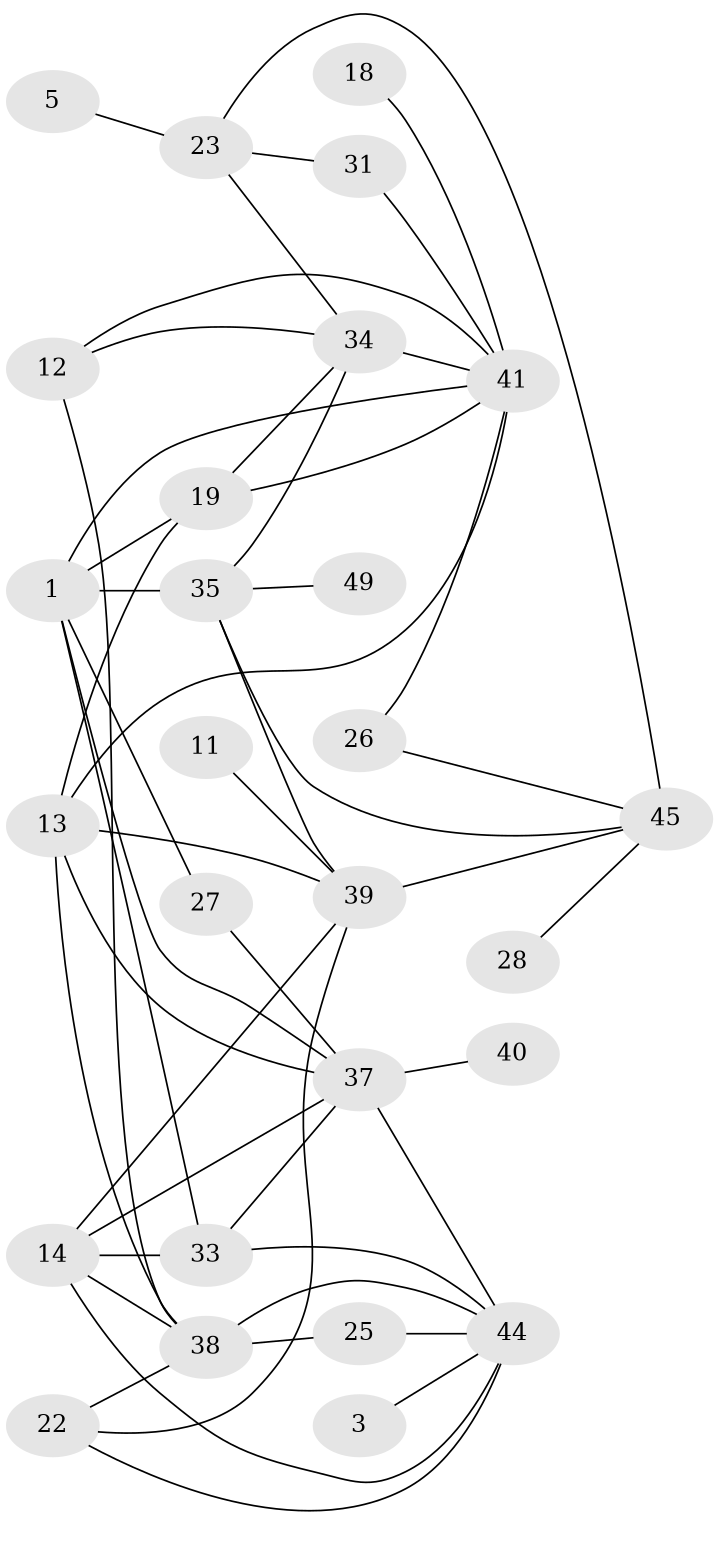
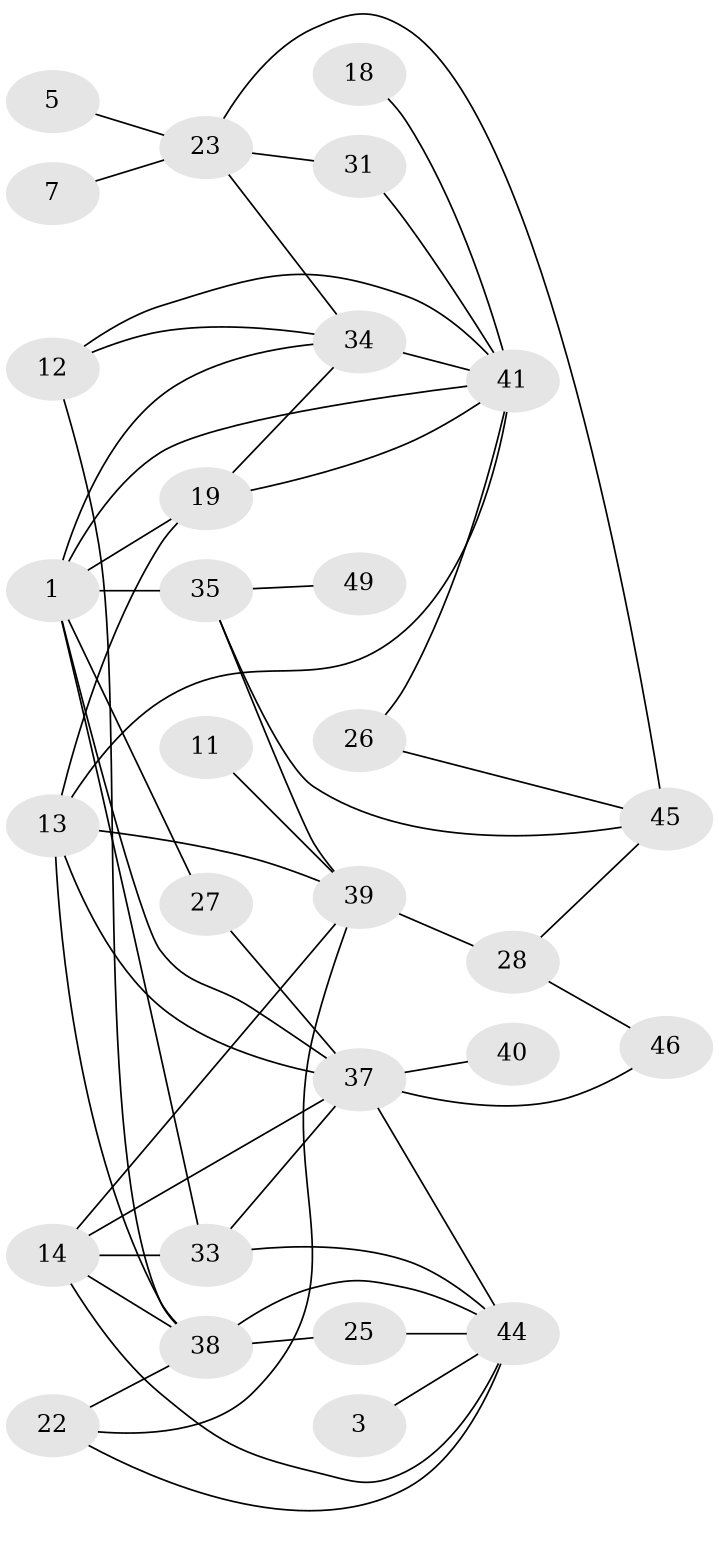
none -> (53, 194)
(299, 468) -> (149, 406)
(513, 858) -> (436, 930)
none -> (666, 1047)
